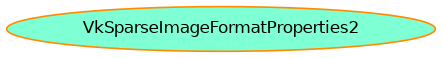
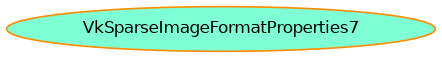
(221, 29) -> (221, 29)
